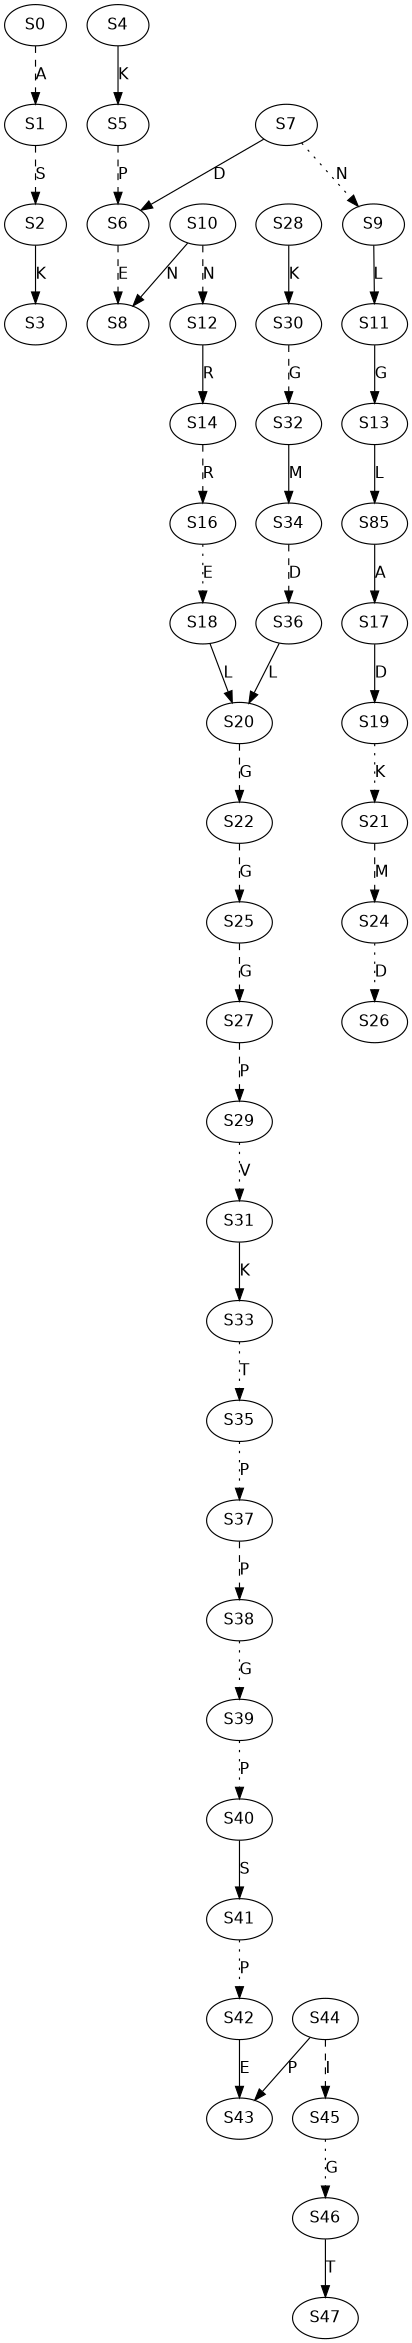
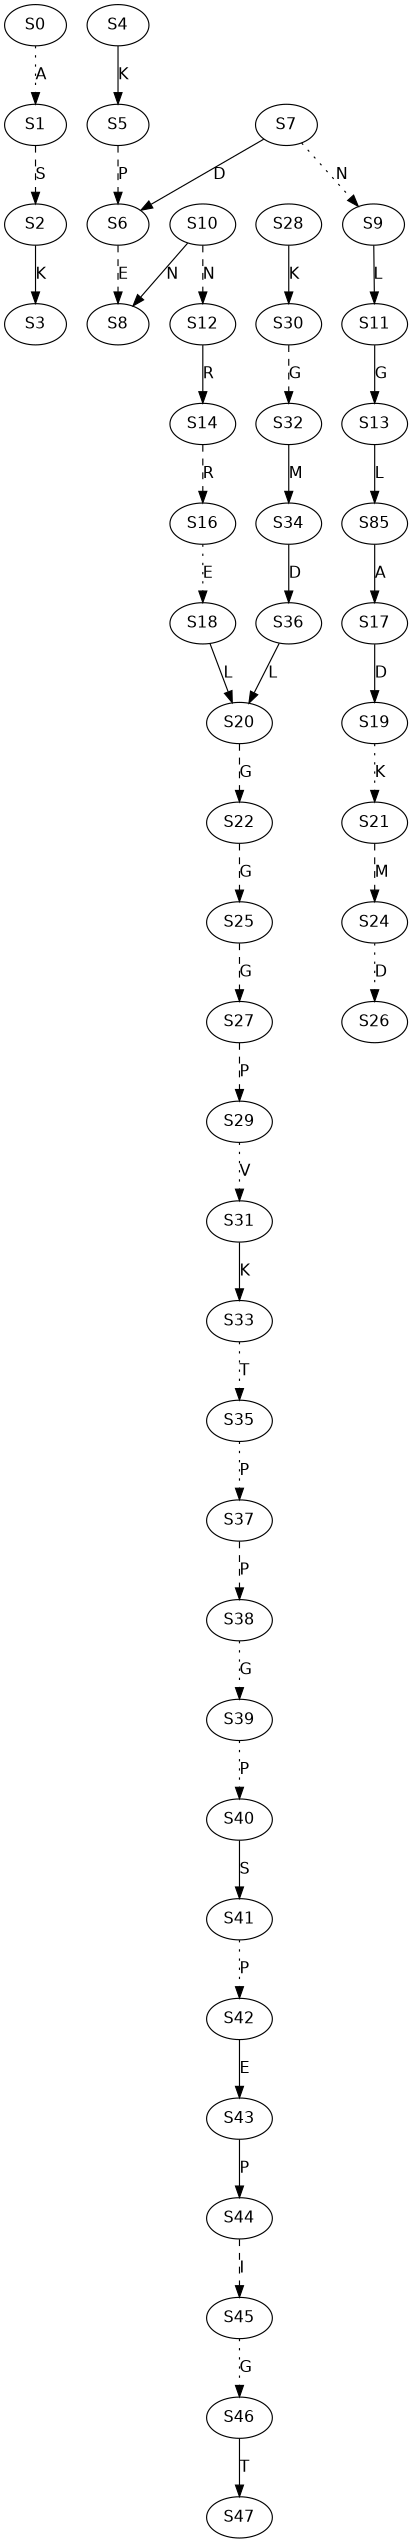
(36, 69) -> (36, 69)
(289, 568) -> (289, 568)
(286, 2064) -> (239, 2163)
